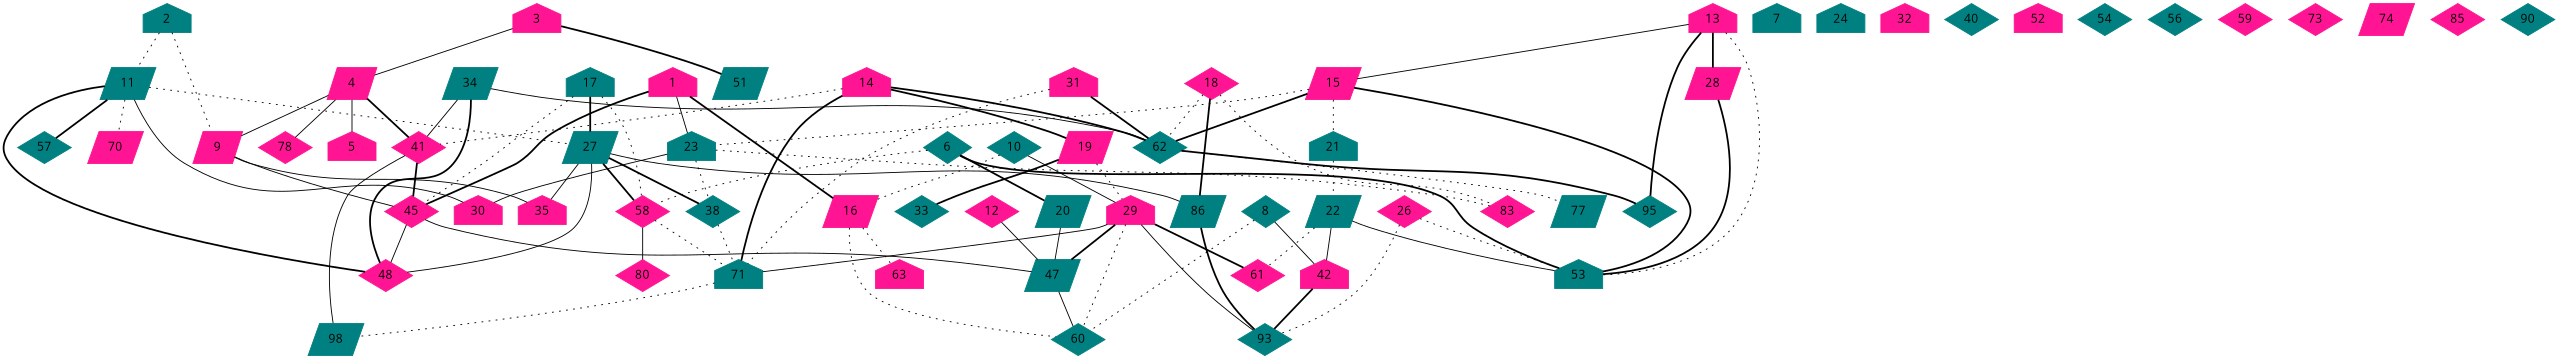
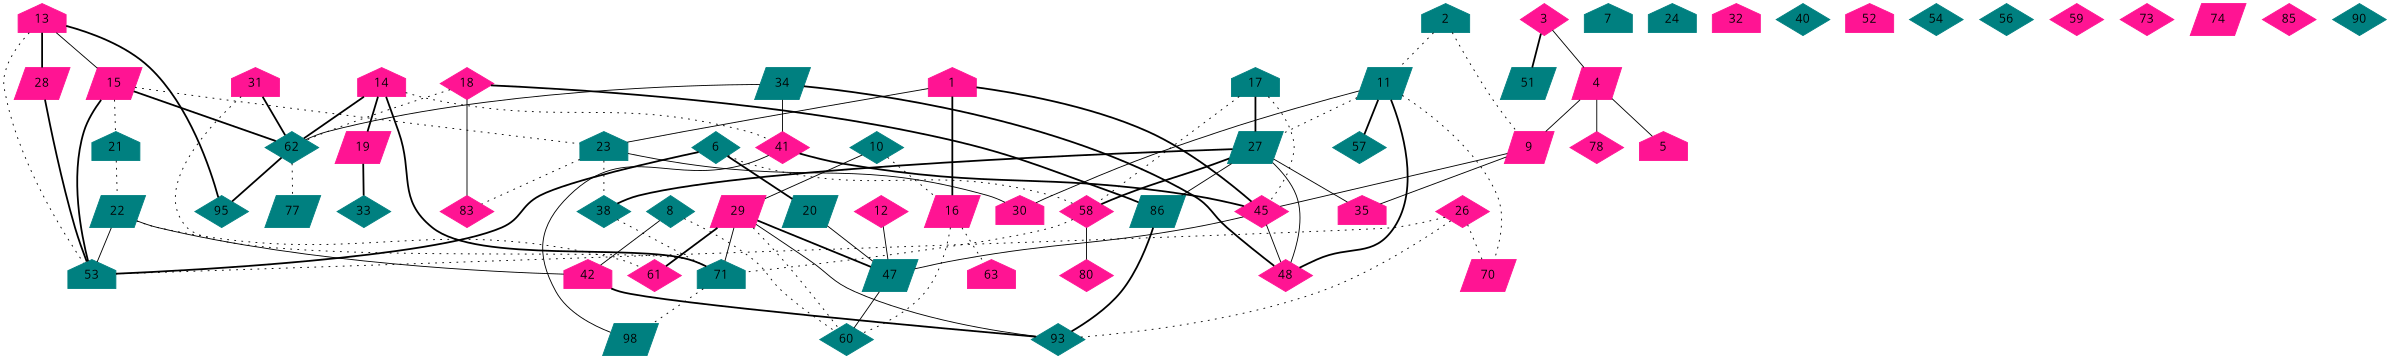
(537, 20) -> (1544, 20)
(383, 113) -> none
(1288, 156) -> (467, 148)
(1109, 182) -> none
(1131, 212) -> (738, 212)
none -> (1475, 242)
